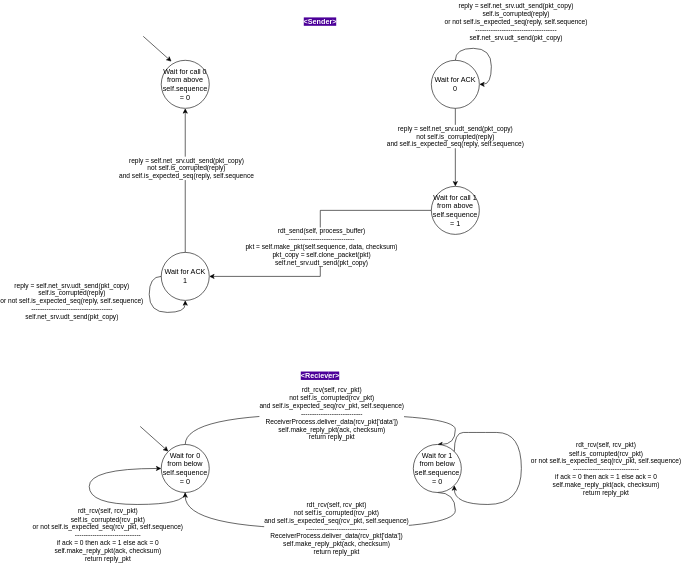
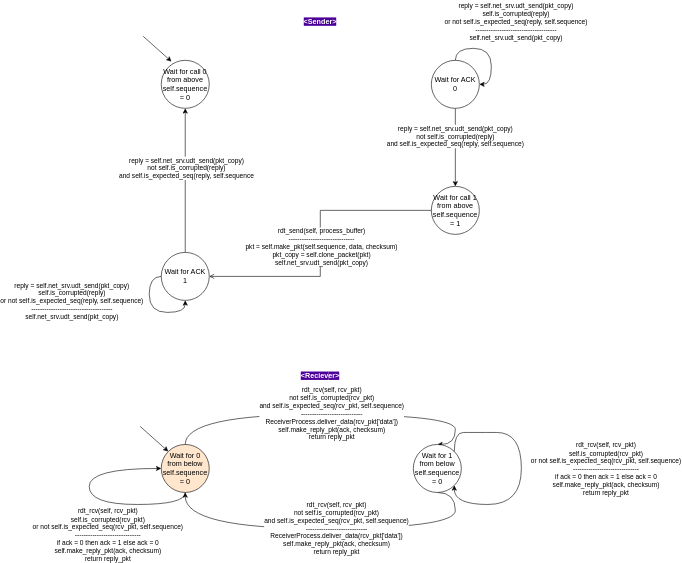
(214, 276) -> (213, 276)
(185, 468) -> (185, 468)
